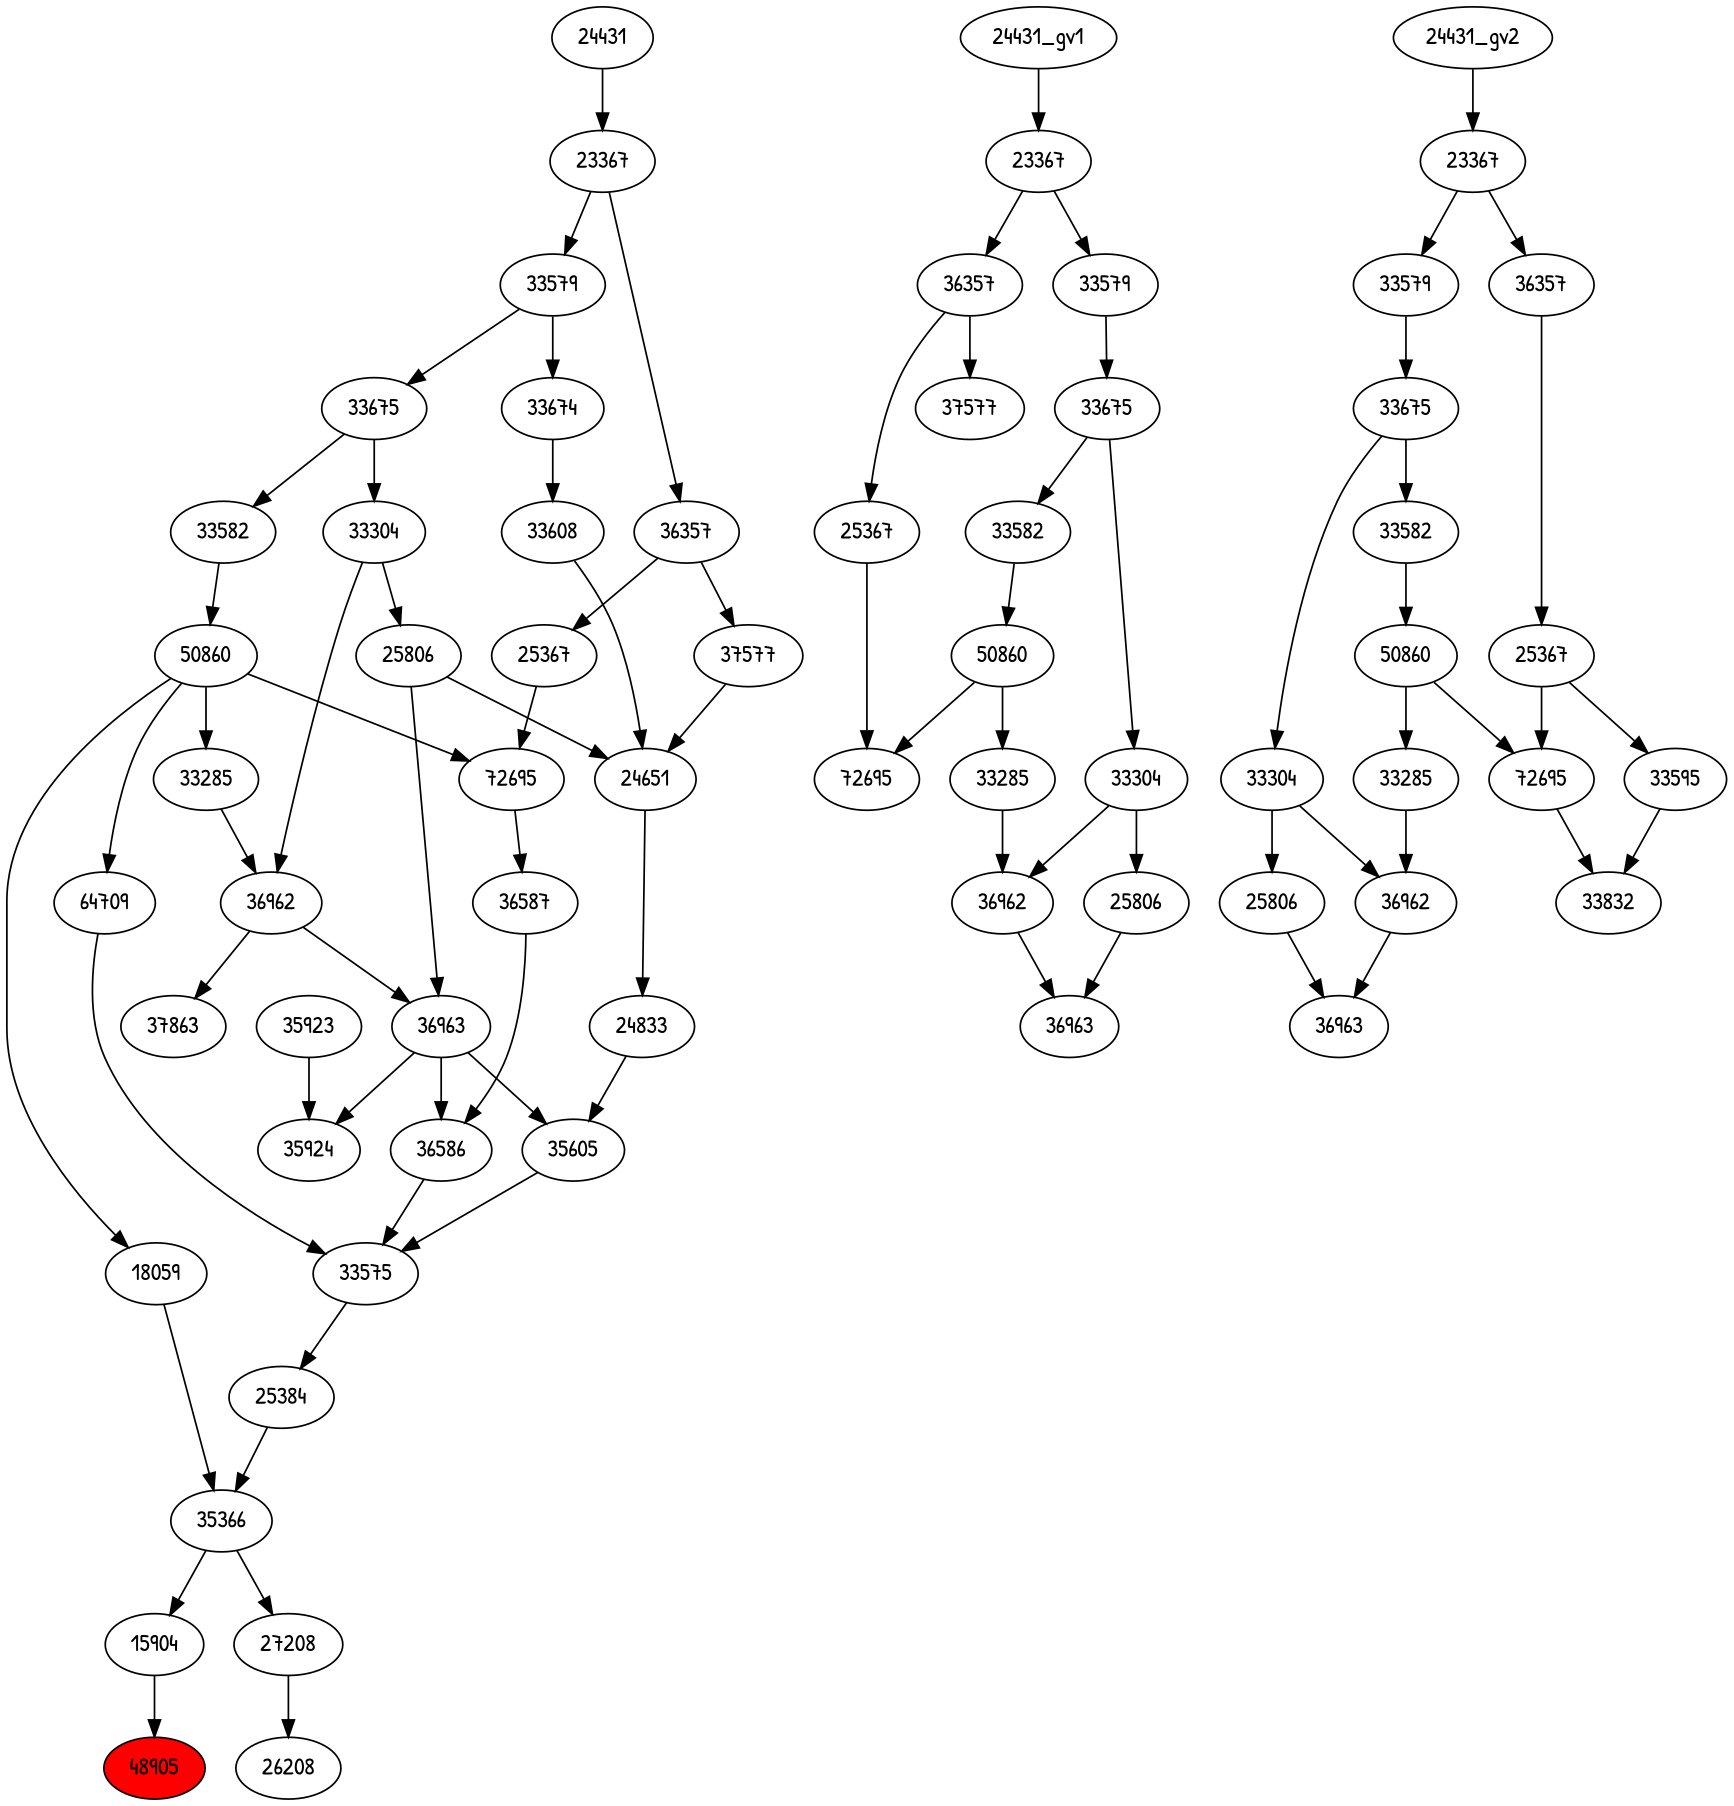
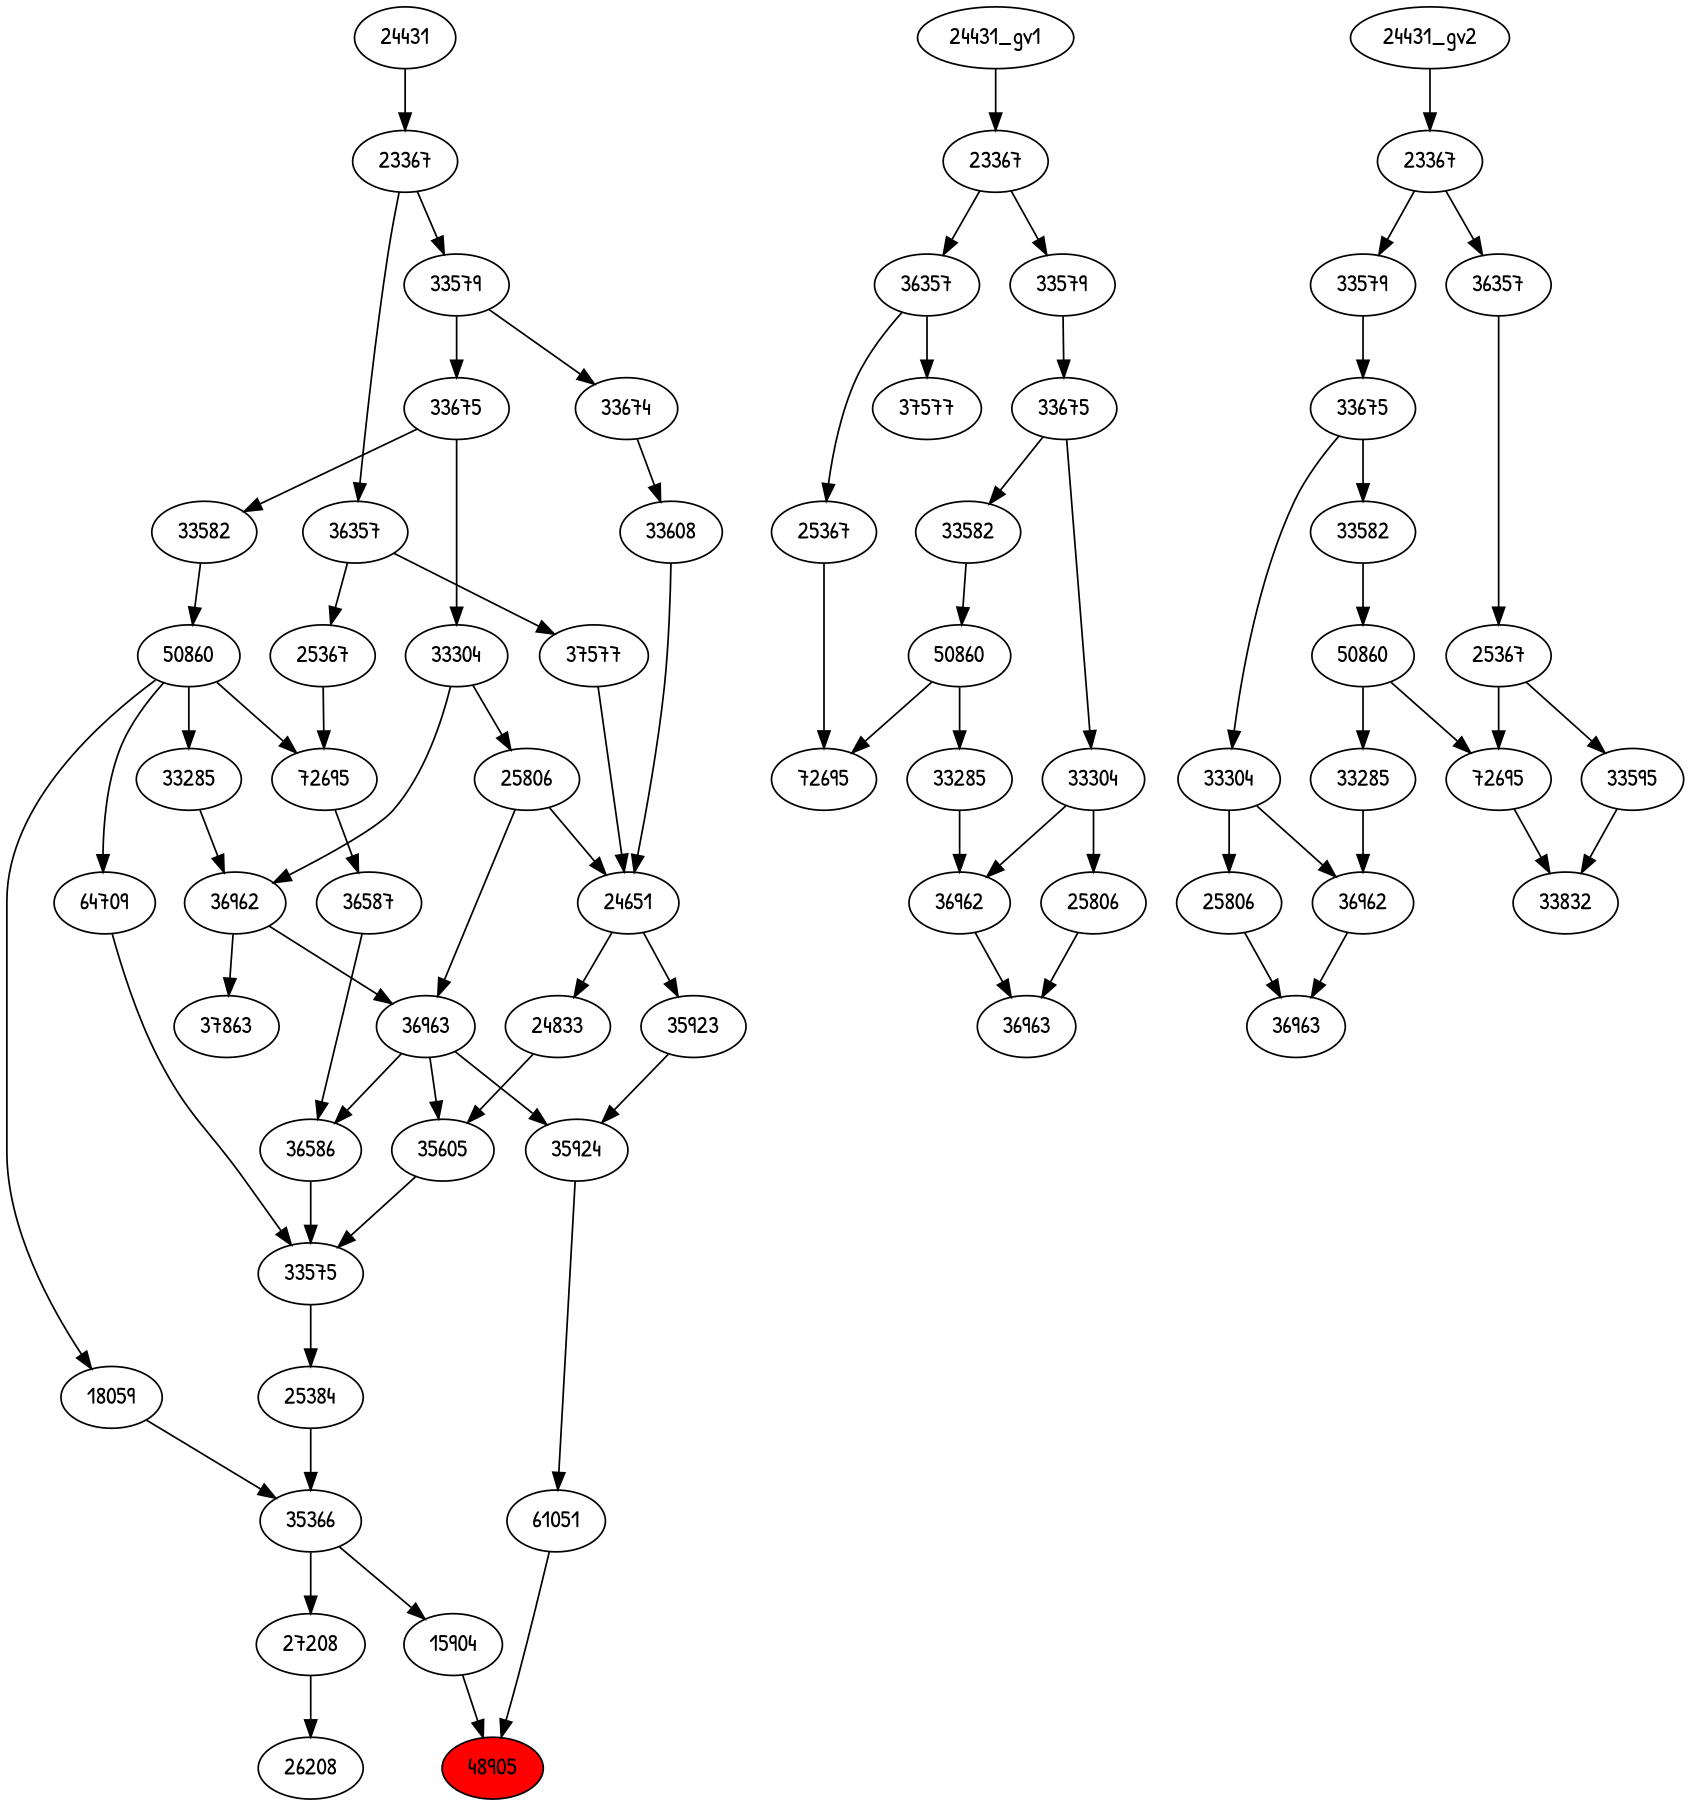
none -> (657, 957)
none -> (556, 1521)
